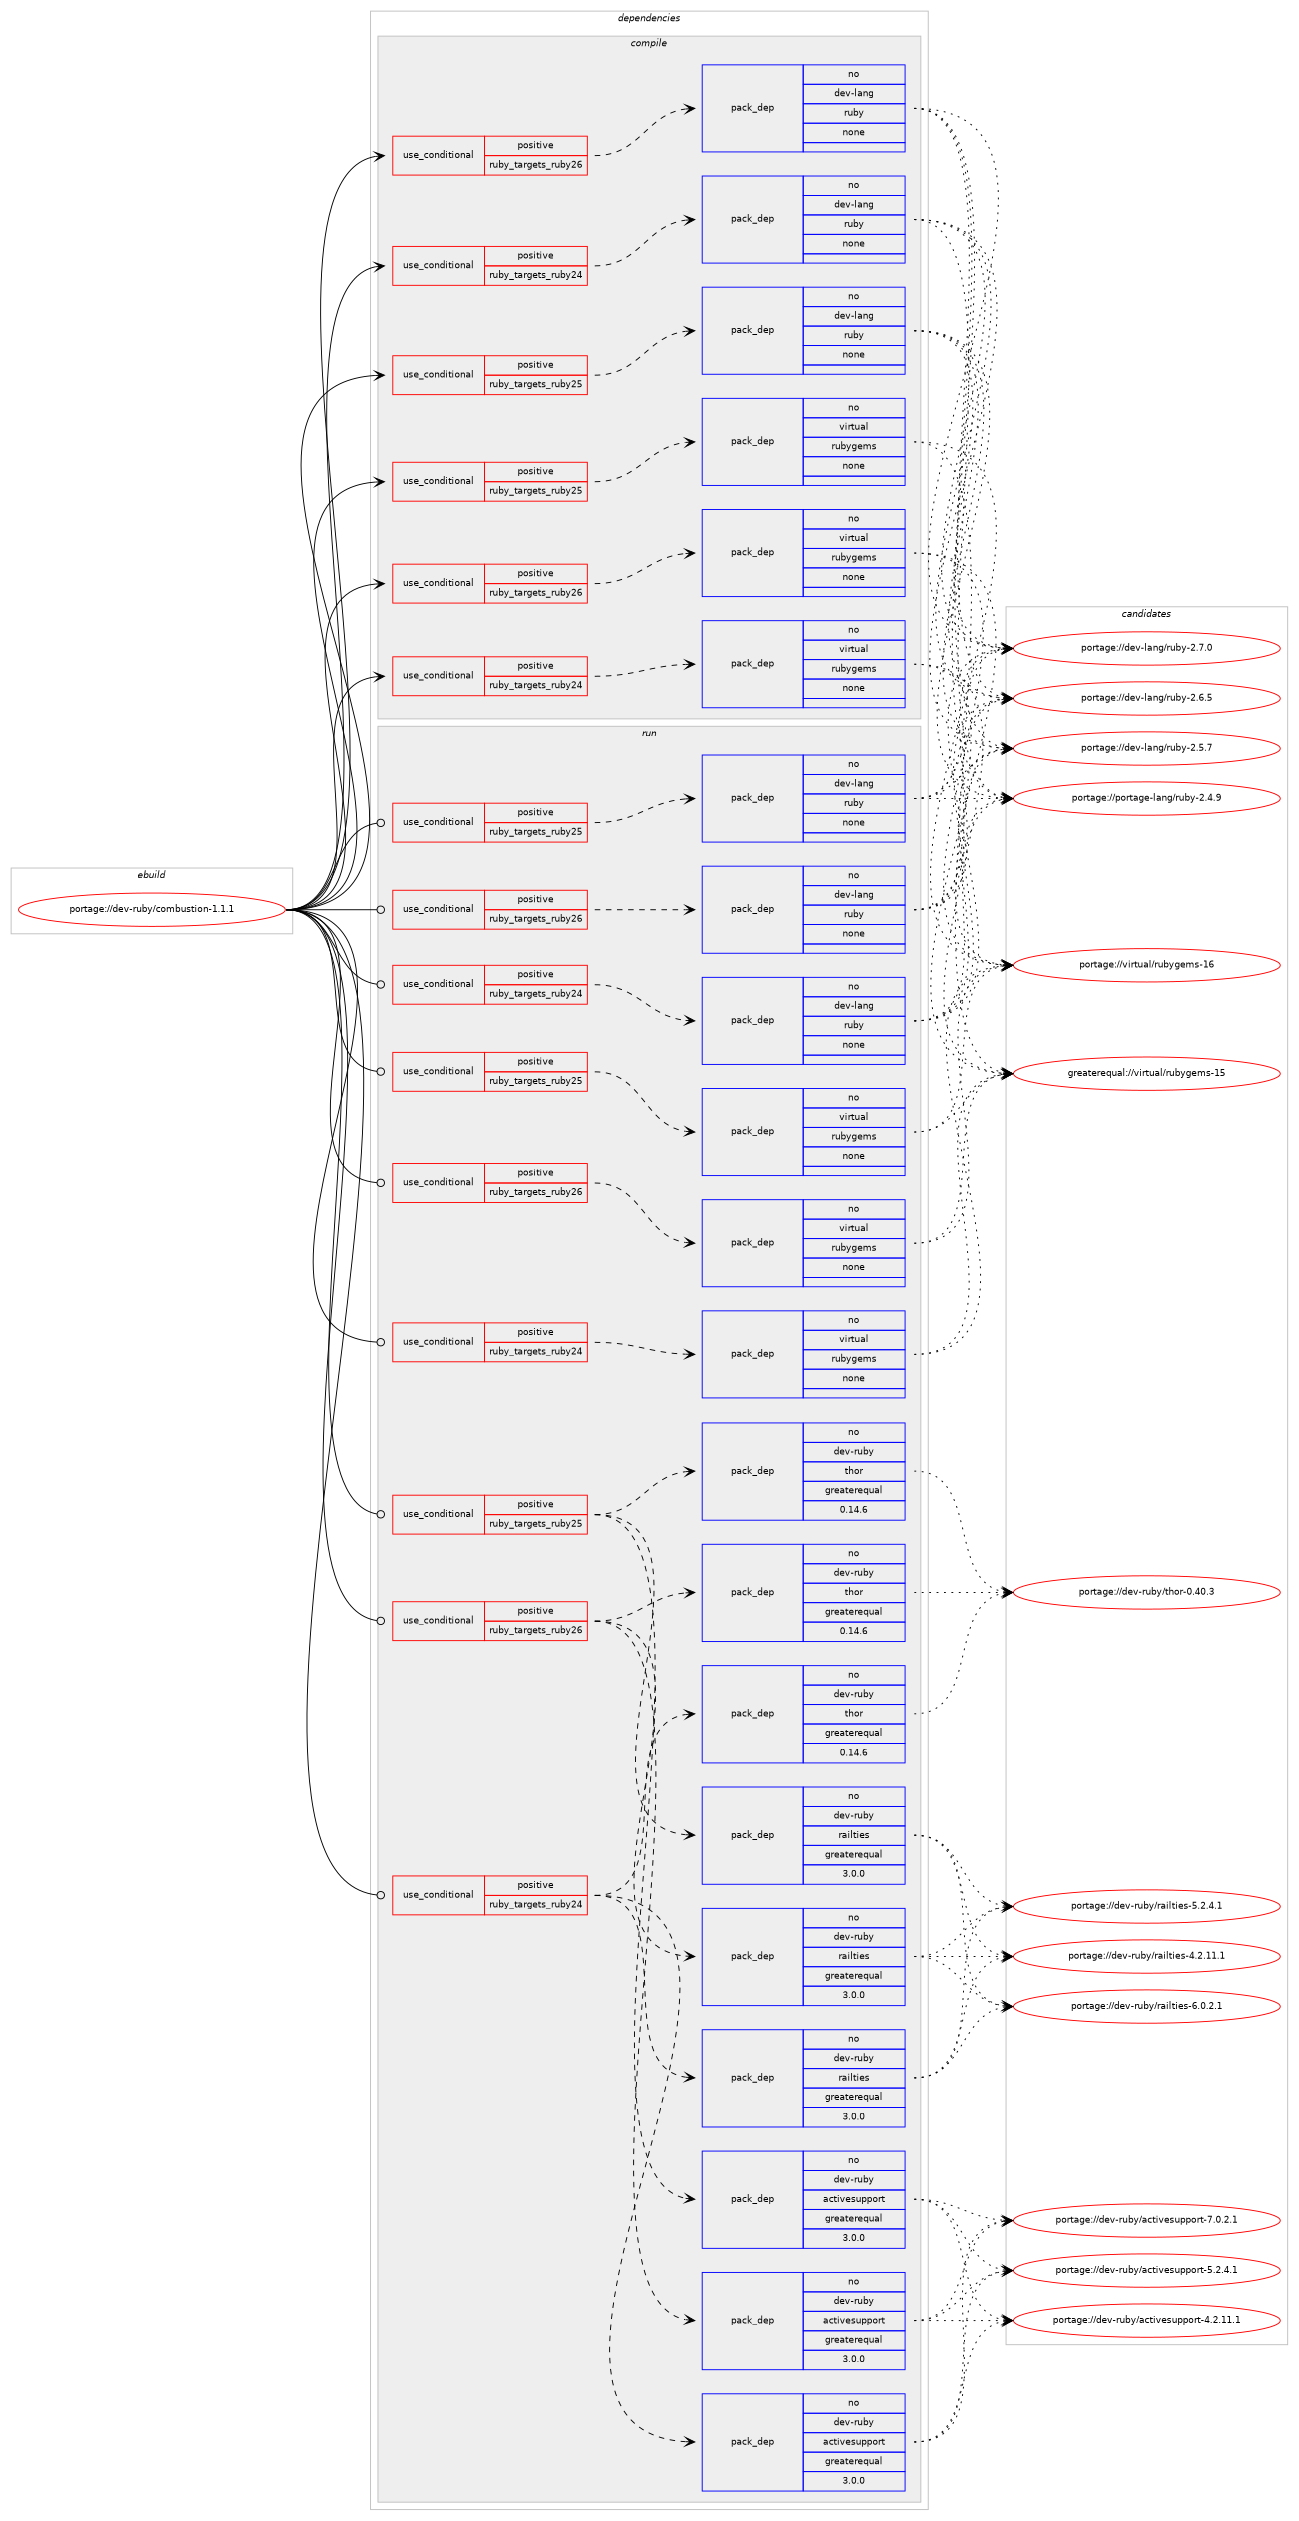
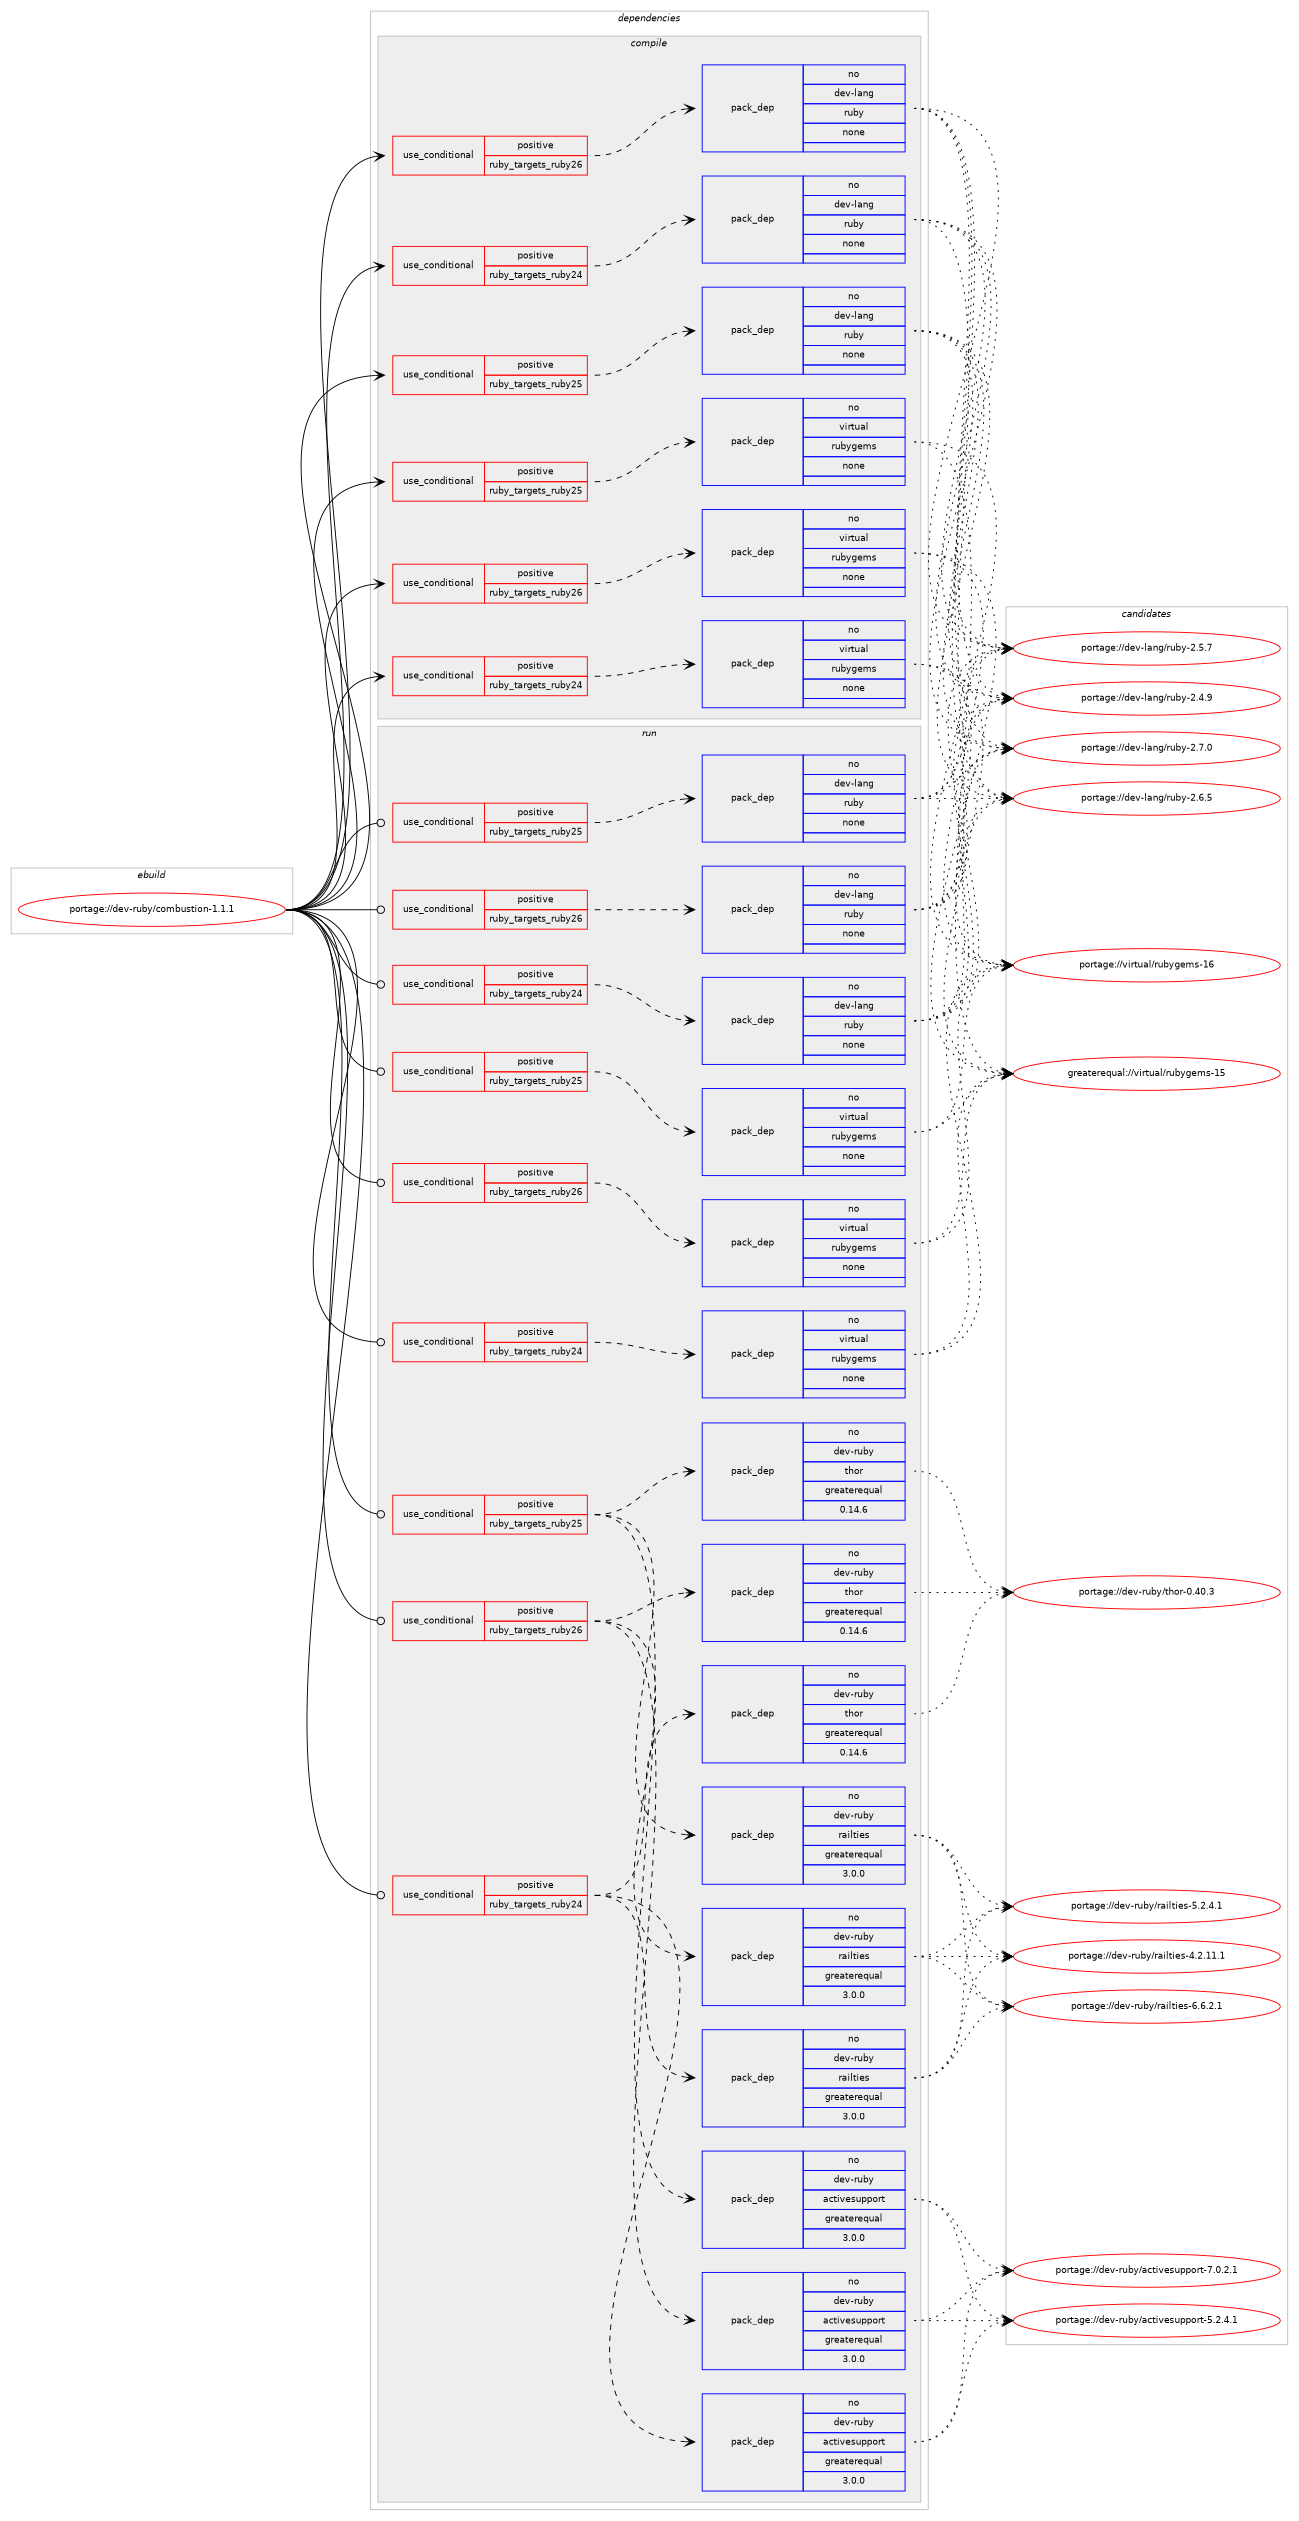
(1147, 799) -> (1147, 698)
(1147, 2007) -> (1147, 2007)
(1147, 2321) -> none
